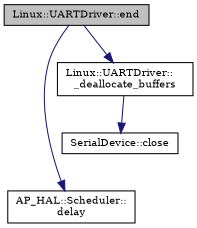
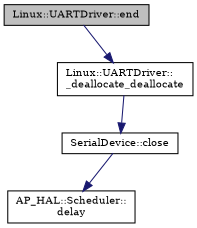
(125, 79) -> (125, 79)
(45, 101) -> (101, 168)
